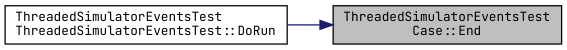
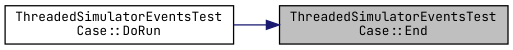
(146, 25) -> (119, 25)
